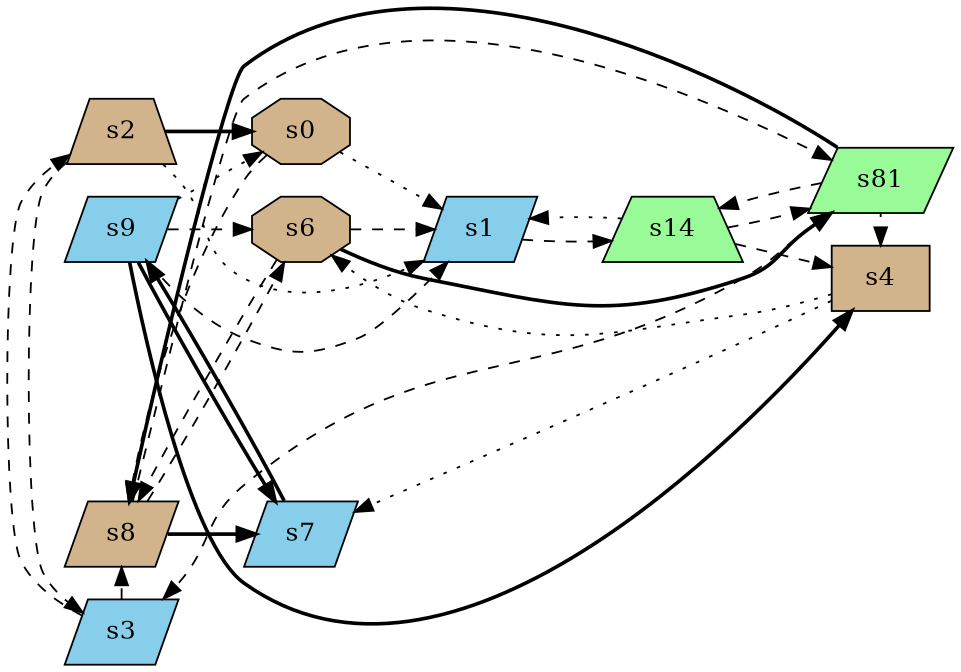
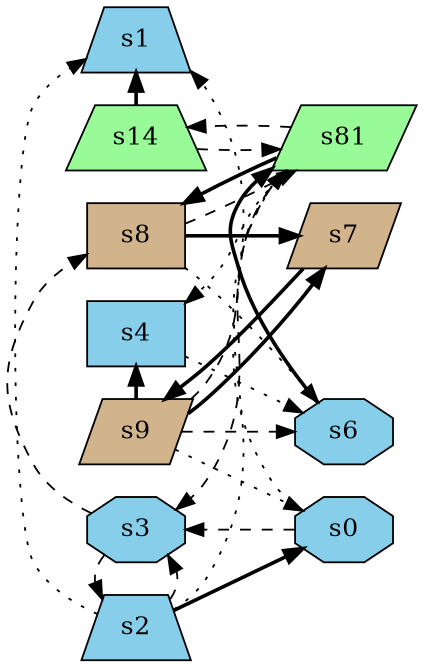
(122, 131) -> (136, 628)
(301, 131) -> (344, 530)
(585, 217) -> (136, 98)
(122, 229) -> (136, 432)
(301, 229) -> (344, 432)
(383, 229) -> none
(480, 229) -> (136, 40)
(558, 241) -> none
(763, 250) -> none
(881, 278) -> (136, 334)
(180, 311) -> (249, 530)
(289, 351) -> (238, 294)
(220, 354) -> none
(602, 404) -> none
(203, 408) -> (221, 298)
none -> (243, 449)
(122, 534) -> (136, 236)
(301, 534) -> (344, 236)
(122, 632) -> (136, 530)
